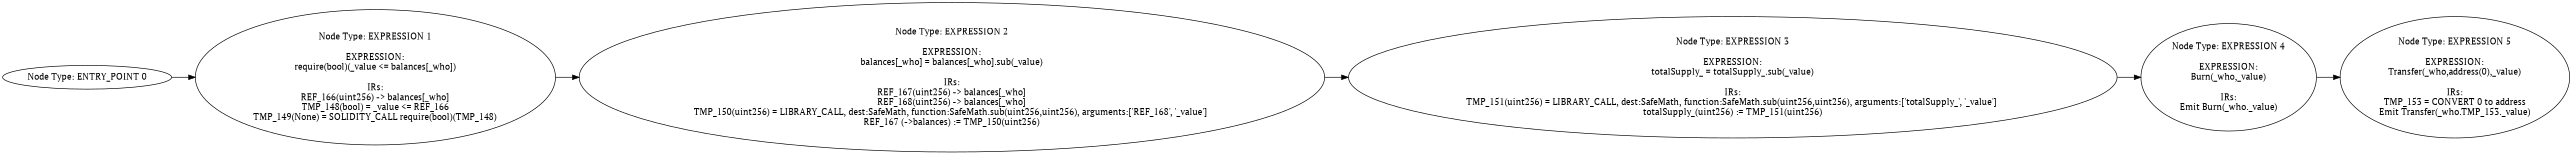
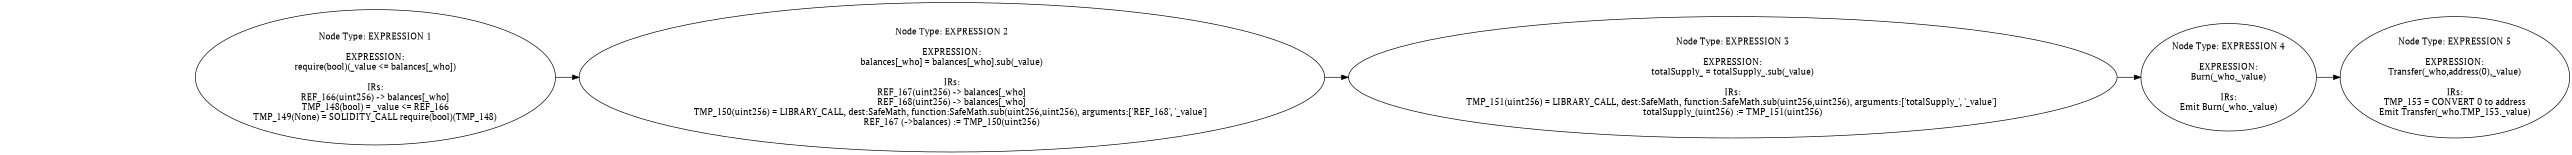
(87, 77) -> none
